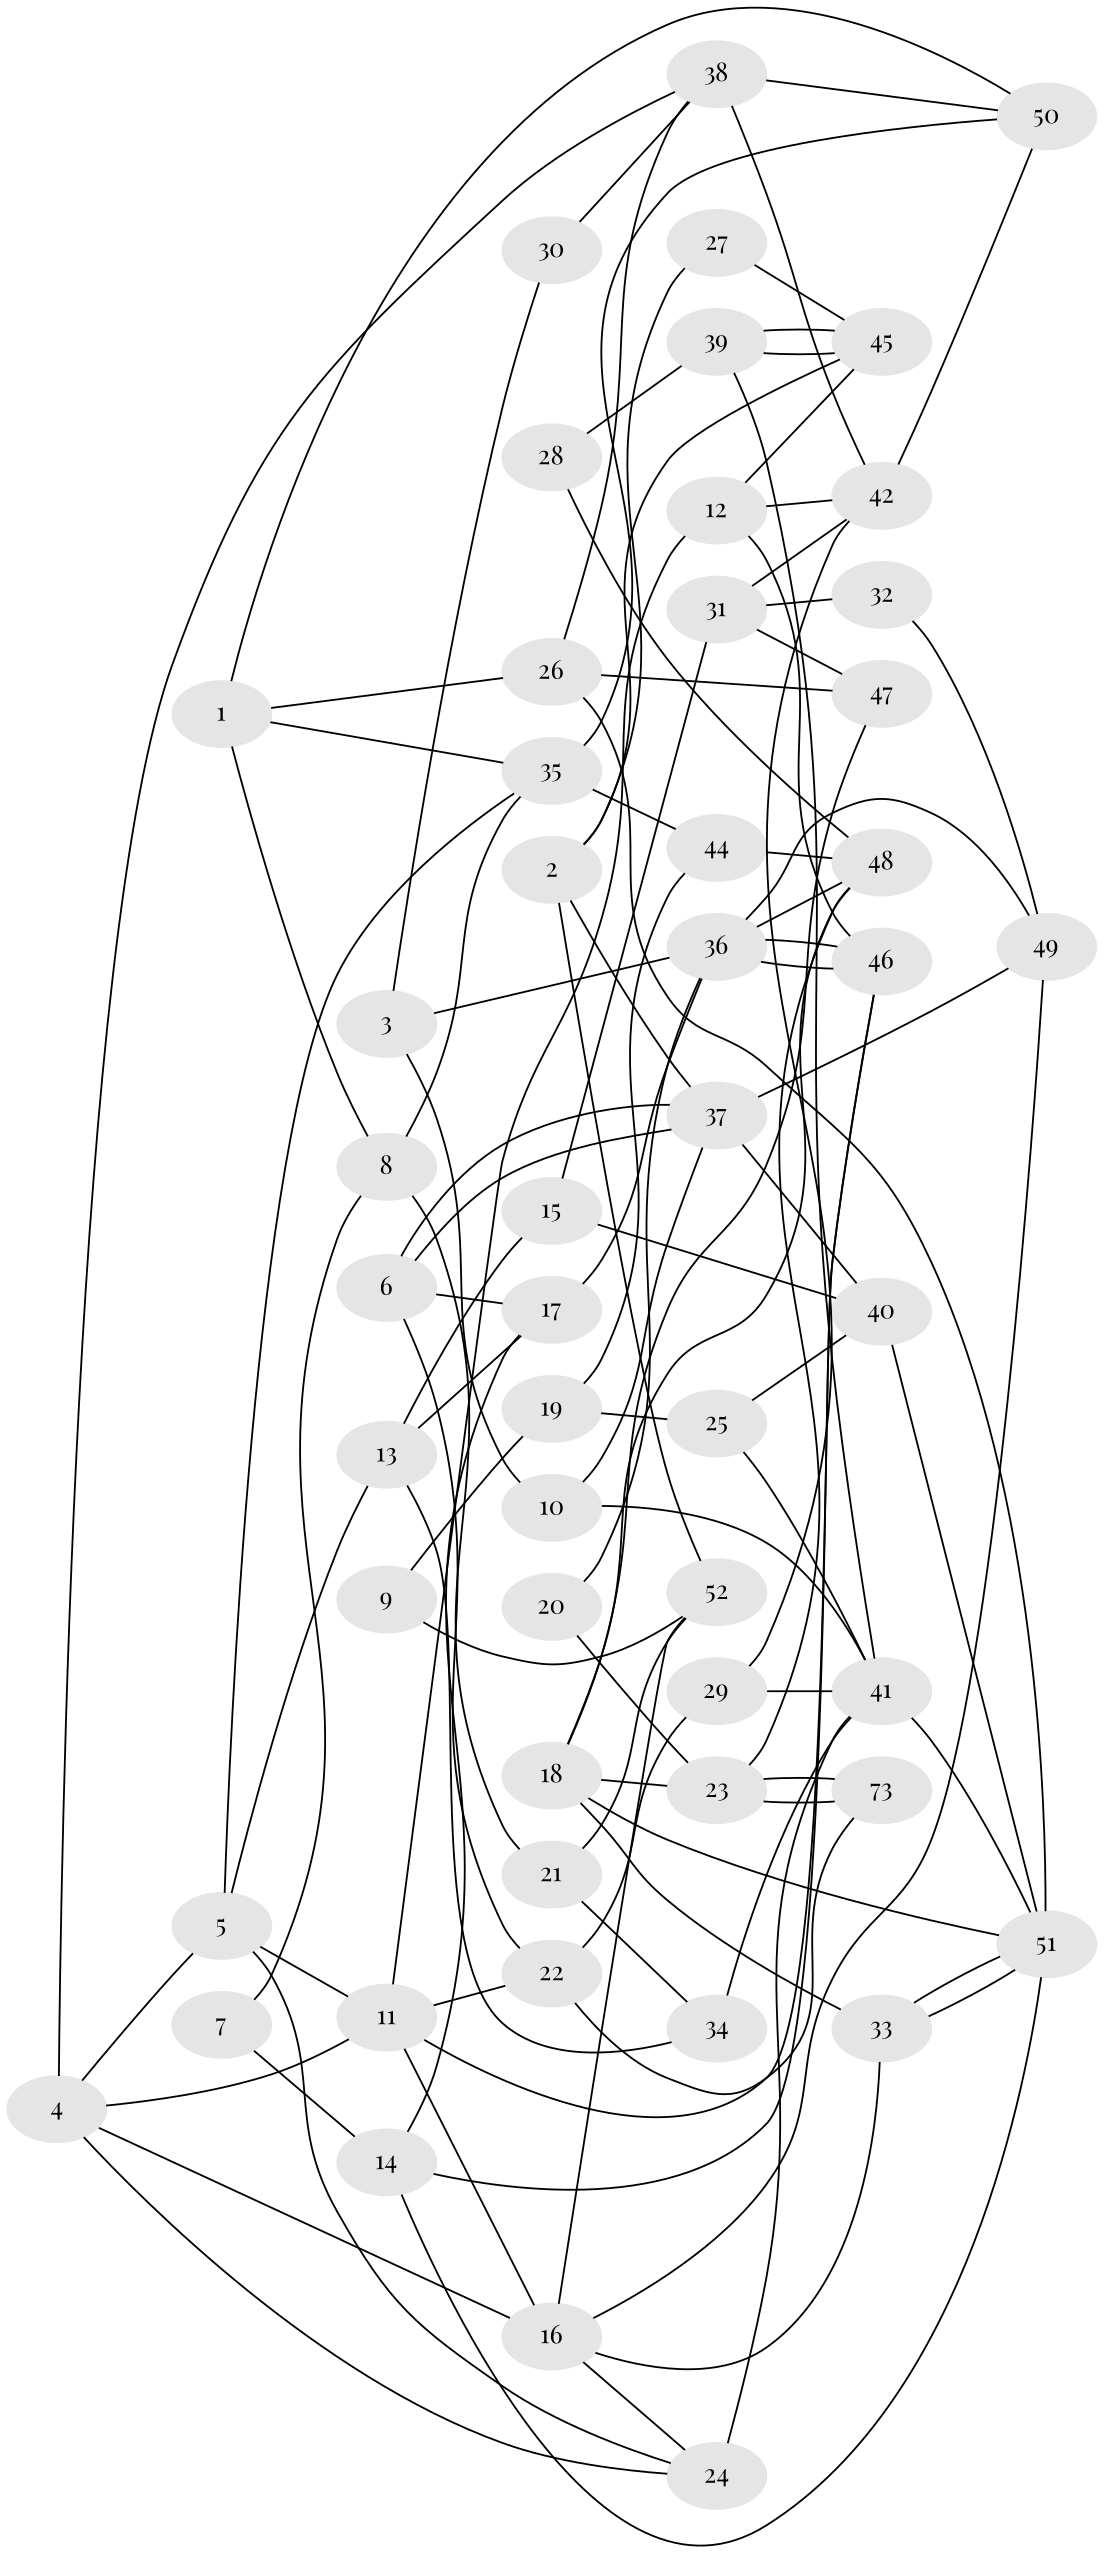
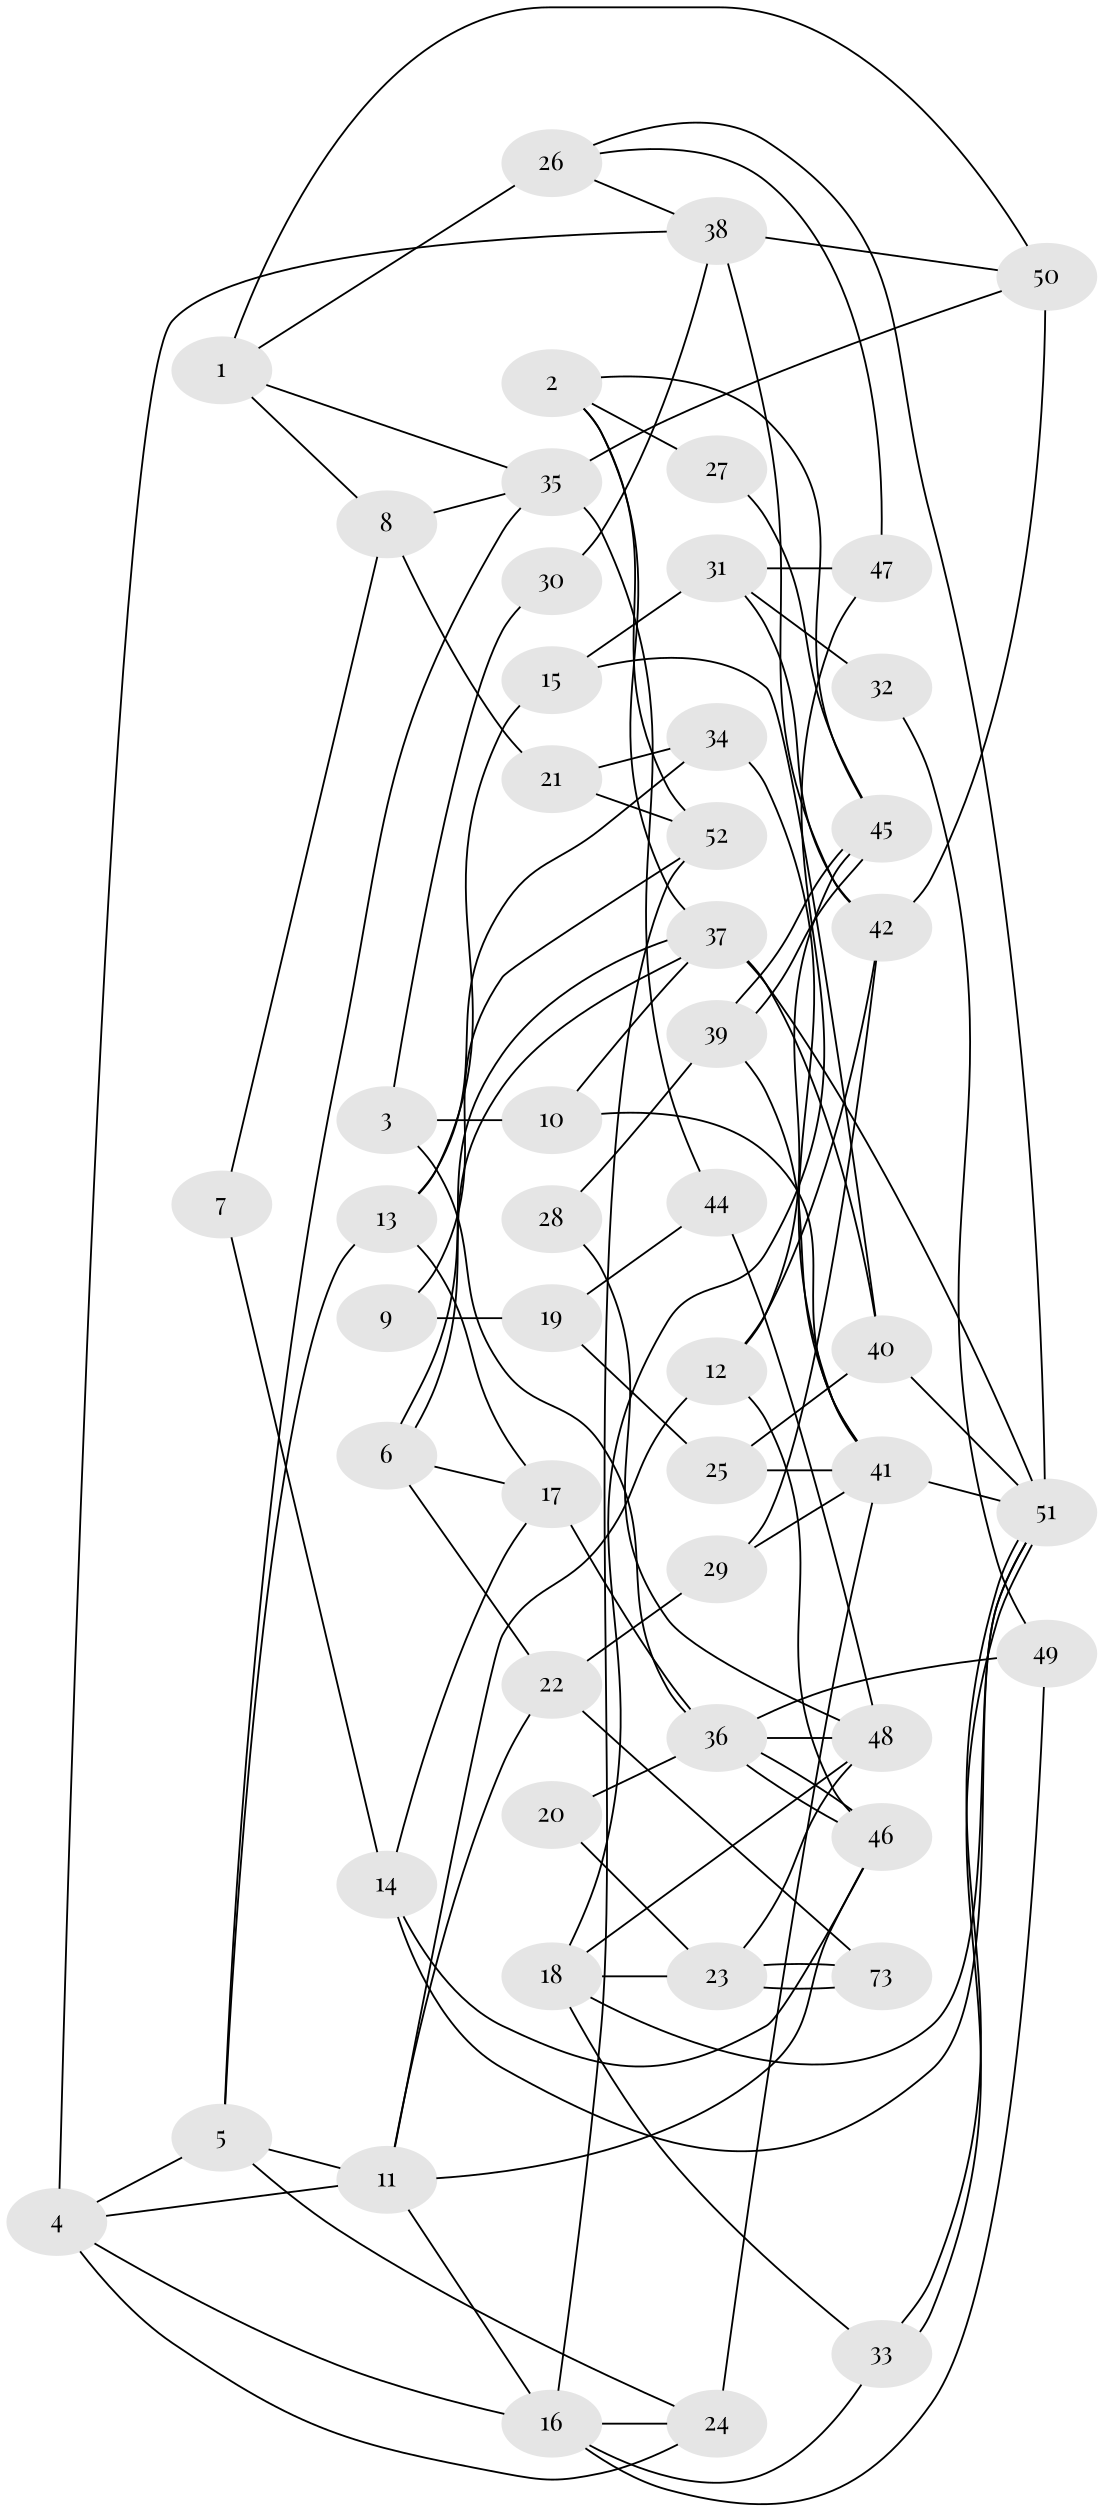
(885, 1035) -> (905, 1212)
